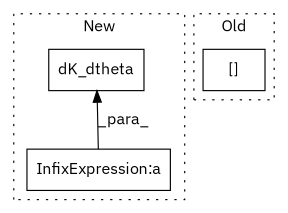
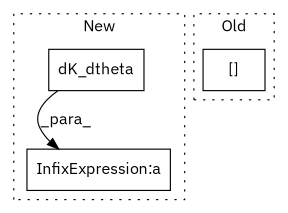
(98, 126) -> (38, 114)
